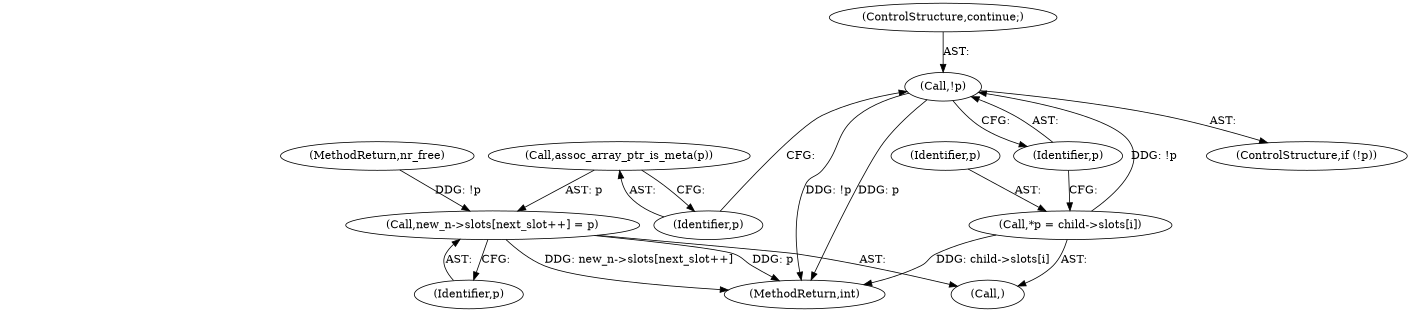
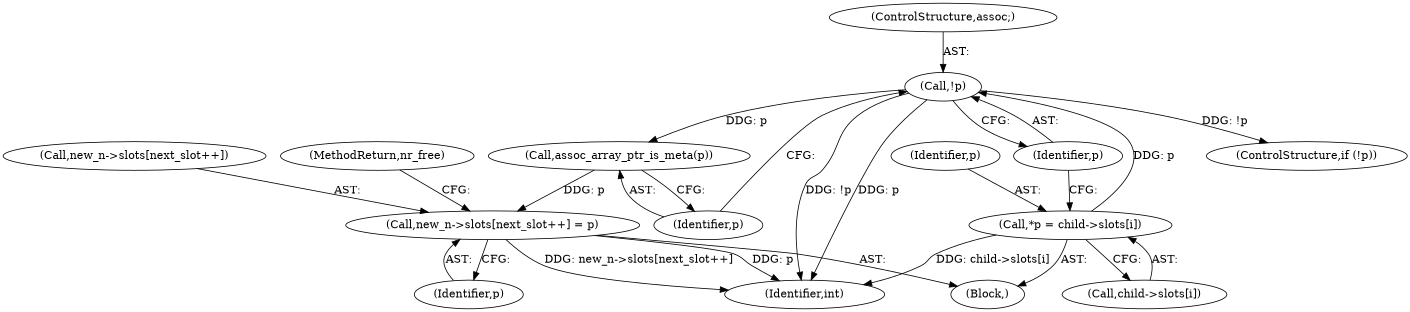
(943, 18) -> (943, 18)
none -> (779, 105)
(1225, 121) -> (1225, 121)
none -> (135, 156)
(1154, 156) -> (1154, 156)
(458, 191) -> (458, 191)
(584, 191) -> (584, 191)
(805, 294) -> (805, 294)
(988, 294) -> (988, 294)
none -> (1144, 294)
